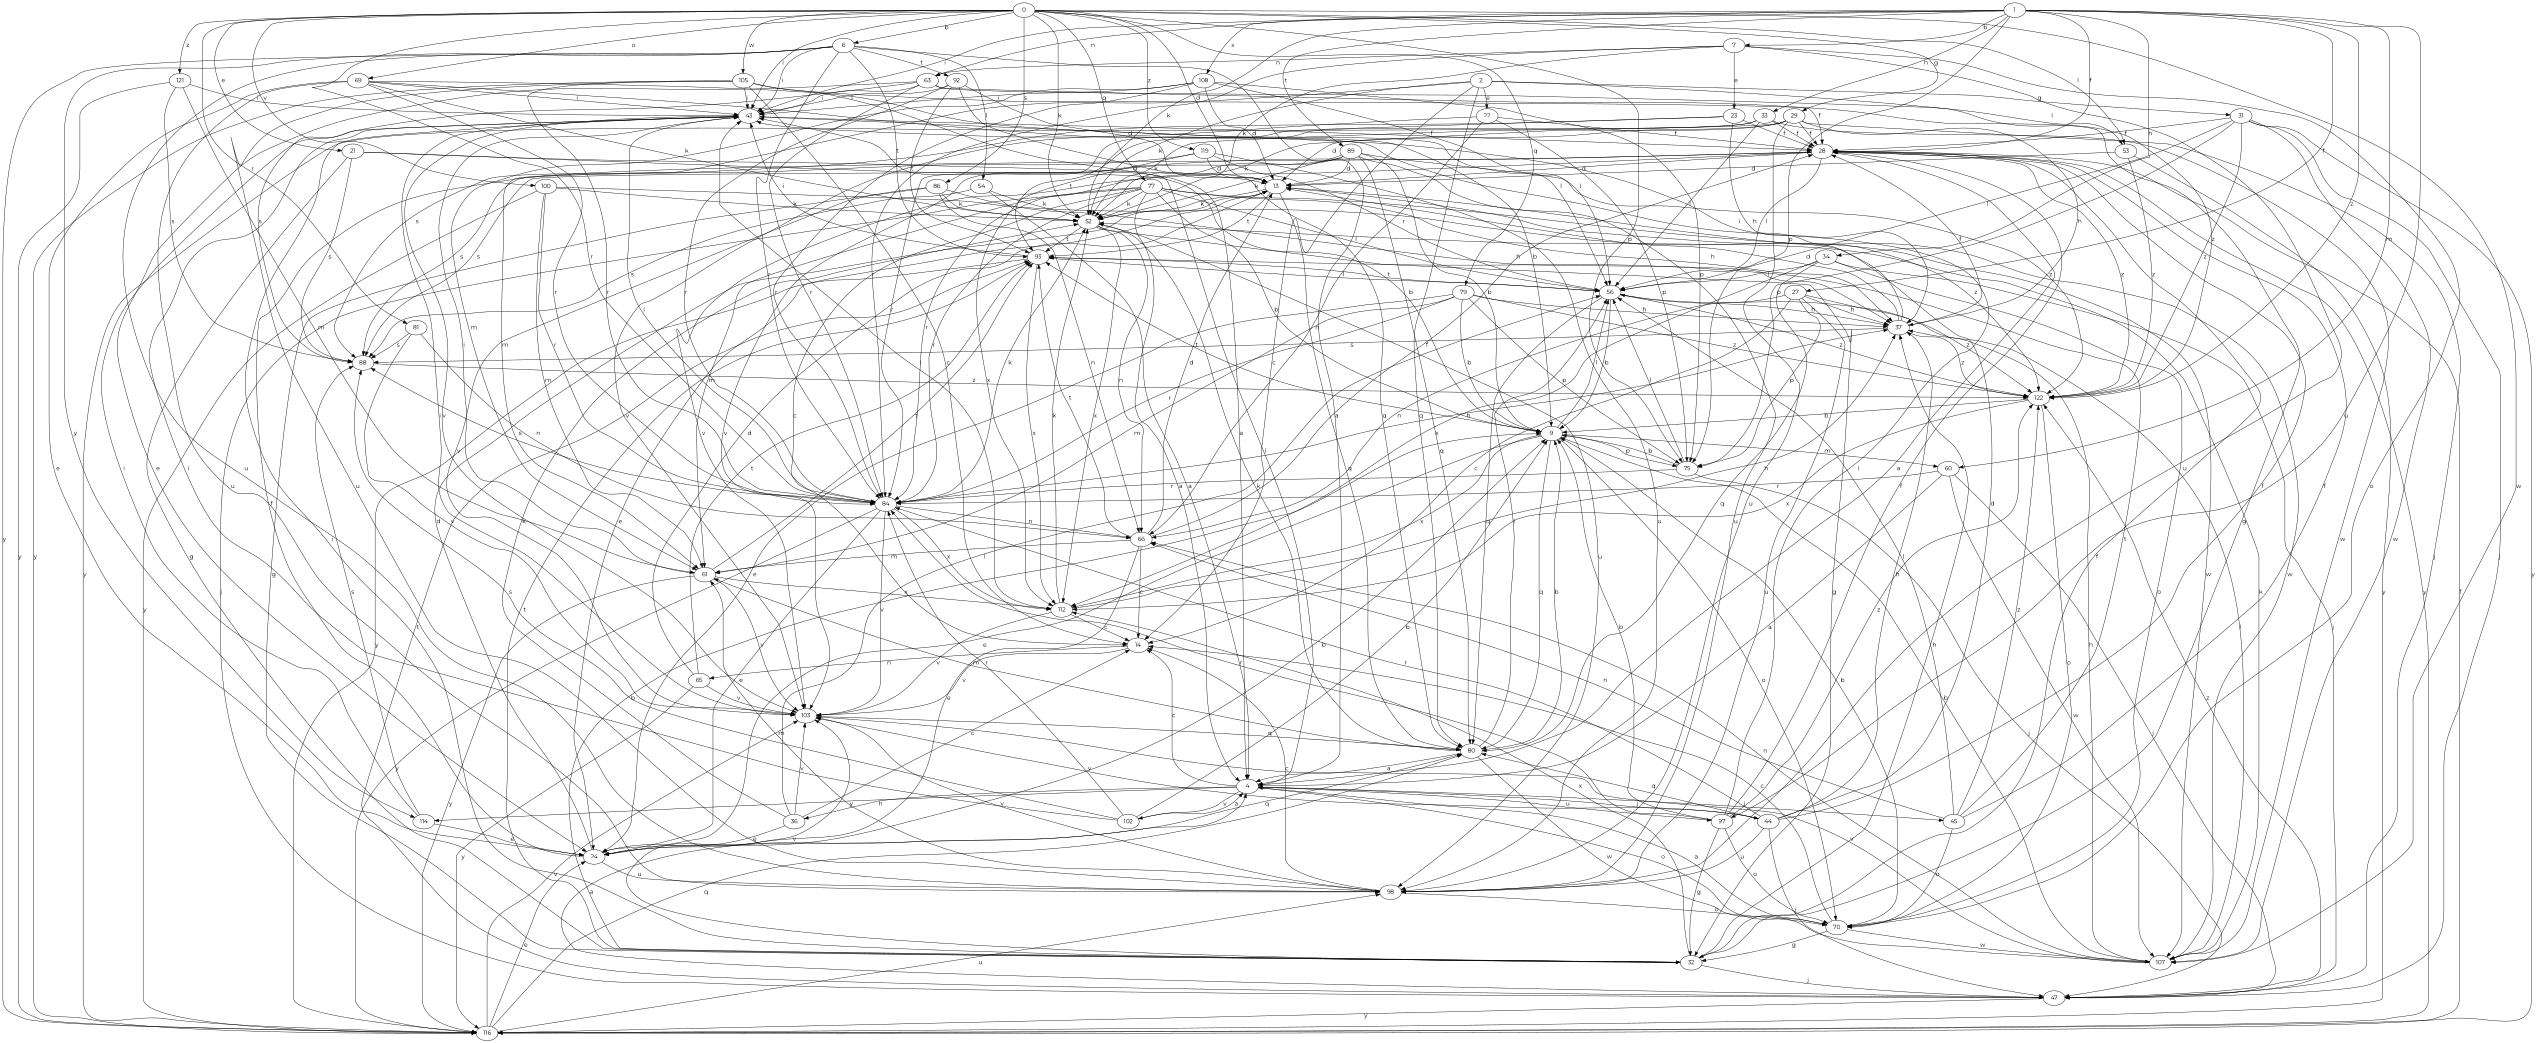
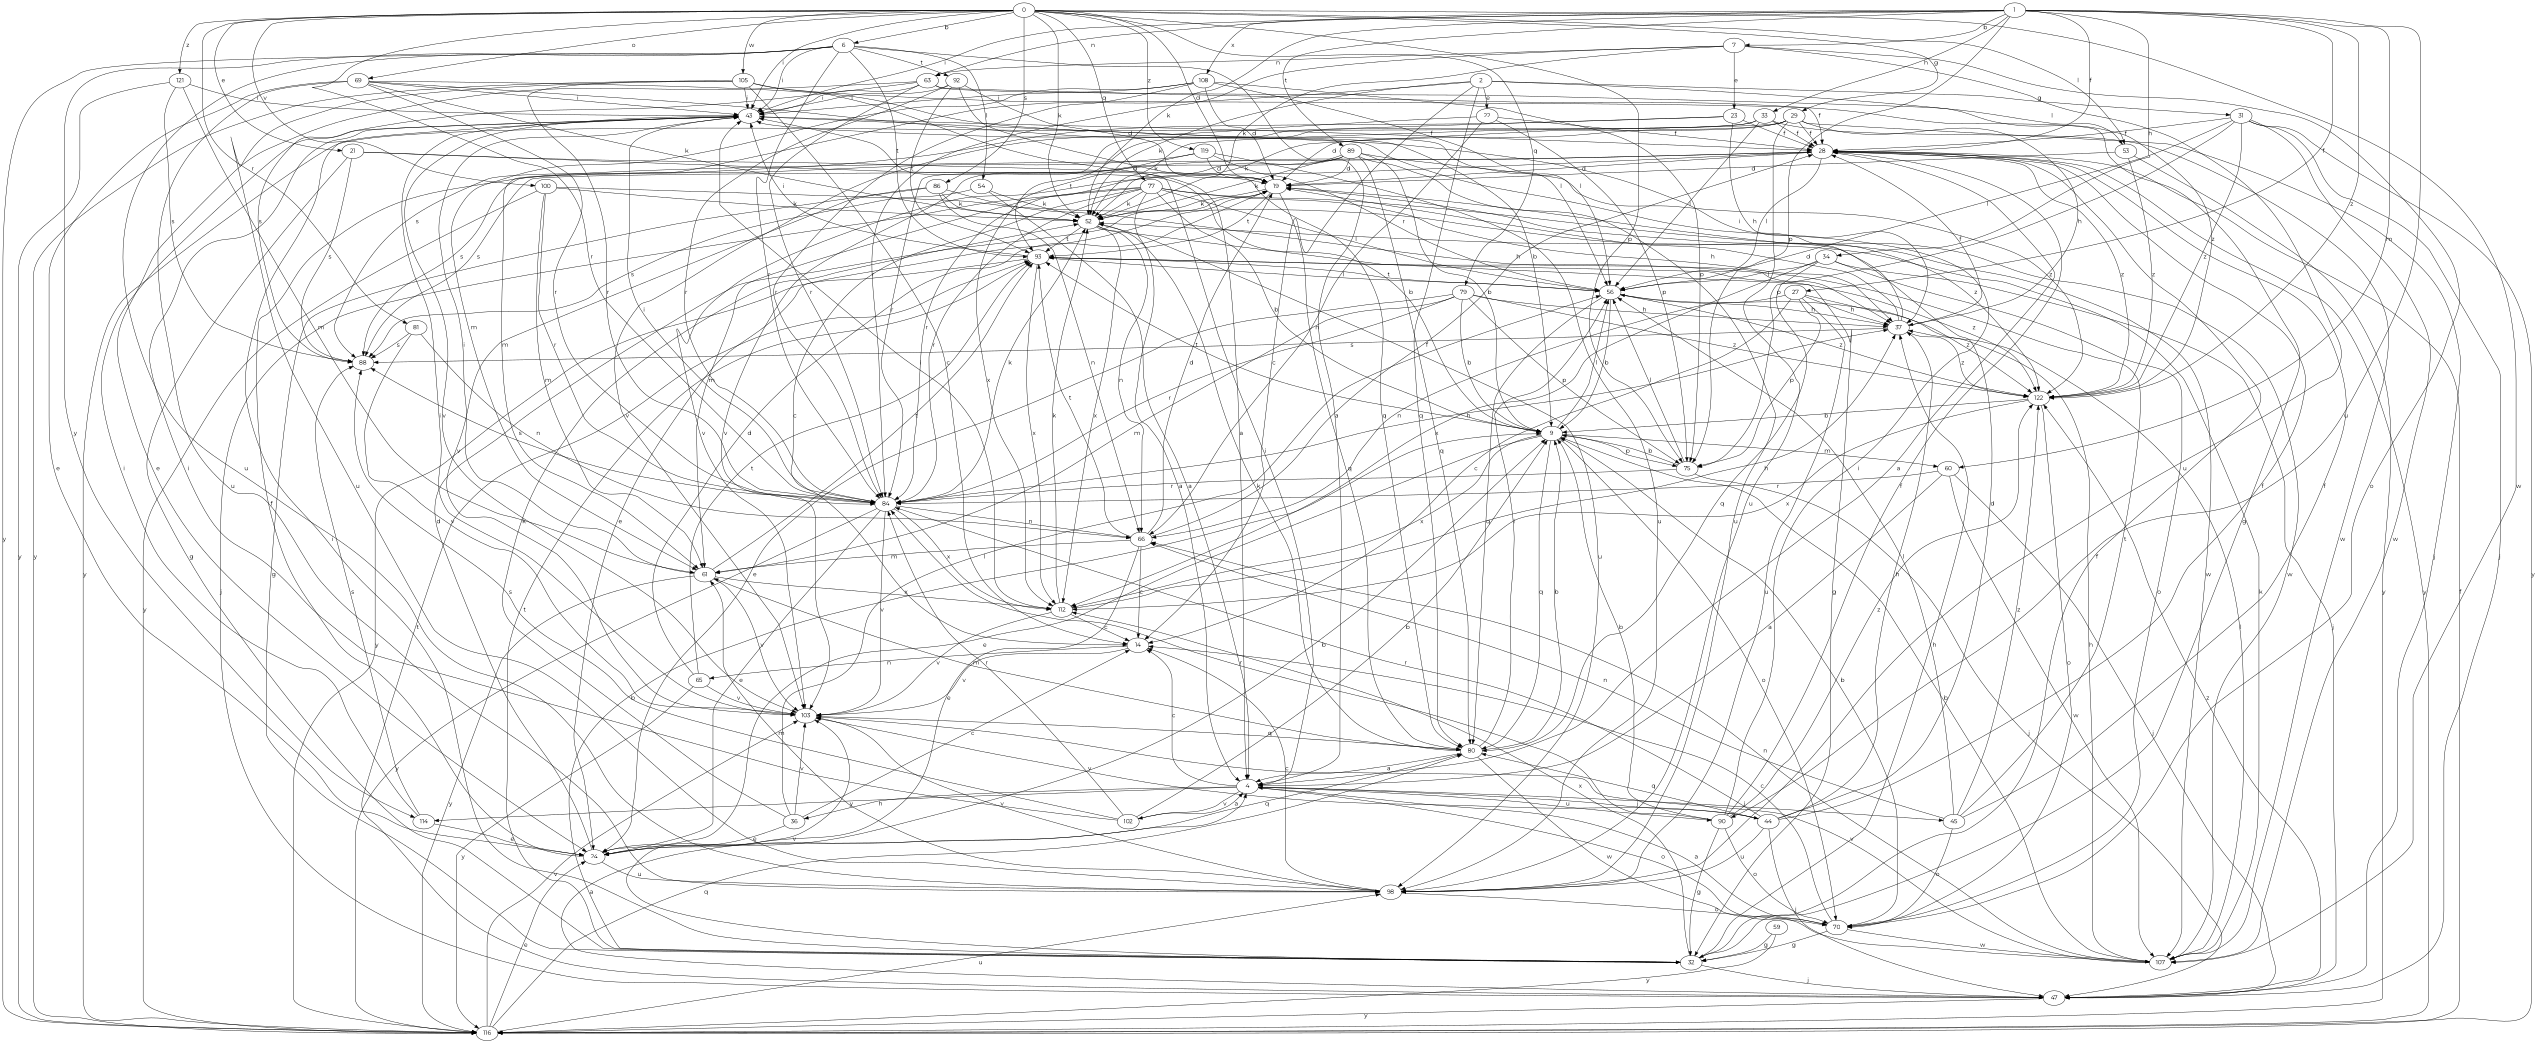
(1276, 187) -> (1276, 187)
(1157, 387) -> (1583, 269)
(1722, 822) -> (1722, 822)
none -> (1777, 928)
